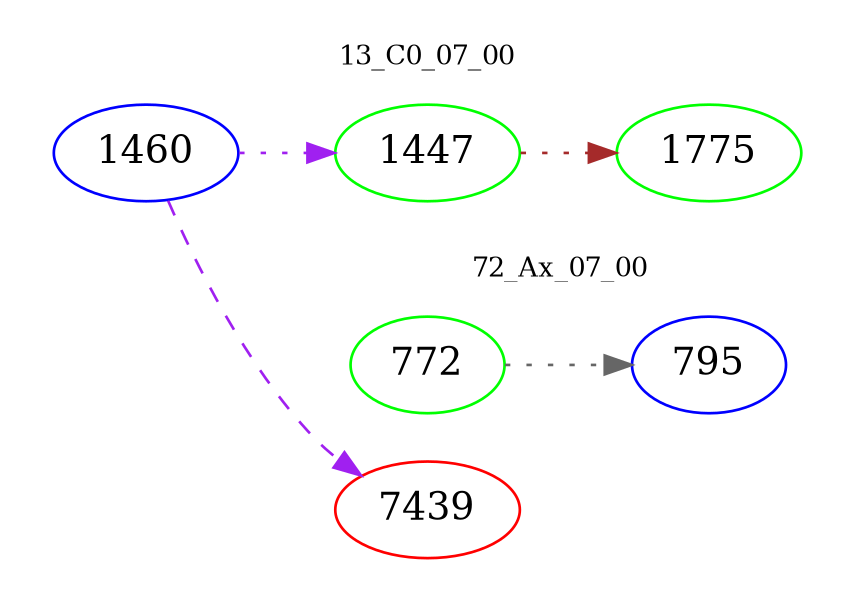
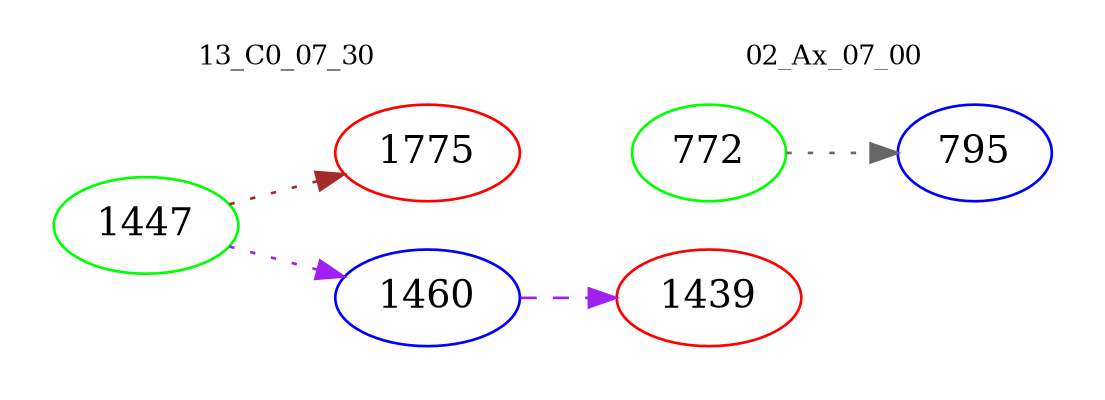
(428, 58) -> (287, 58)
(273, 153) -> (273, 258)
(709, 153) -> (428, 153)
(560, 270) -> (834, 58)
(428, 510) -> (709, 298)
